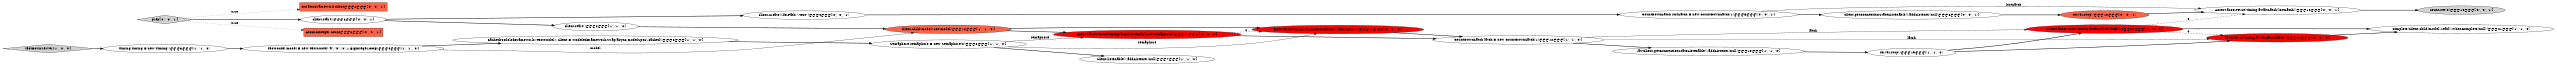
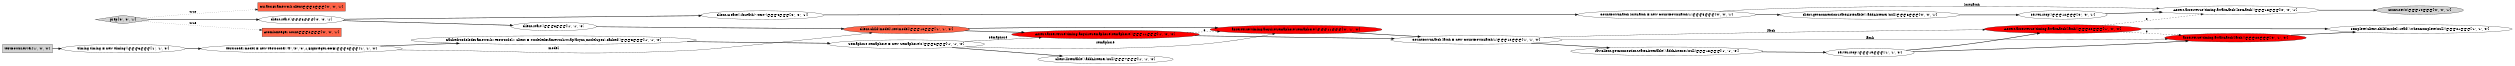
(2105, 15) -> (2063, 15)
(48, 49) -> (28, 49)
